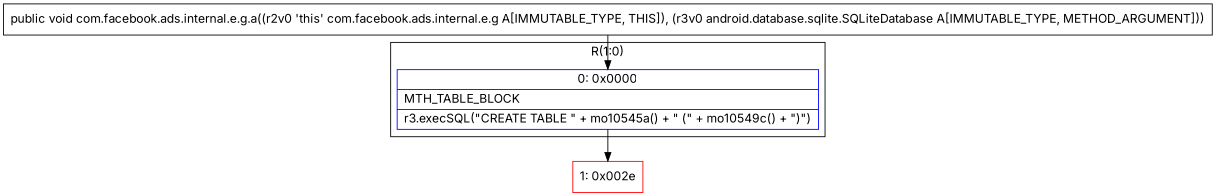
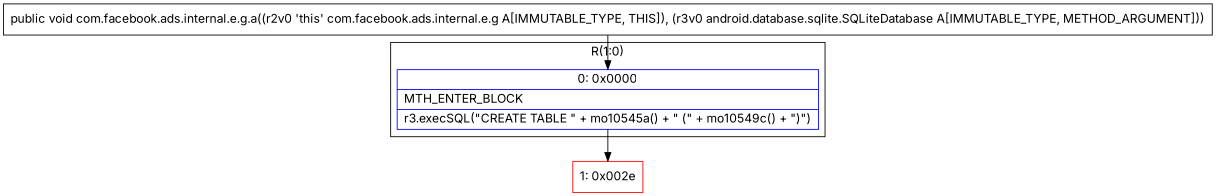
(462, 99) -> (464, 99)
